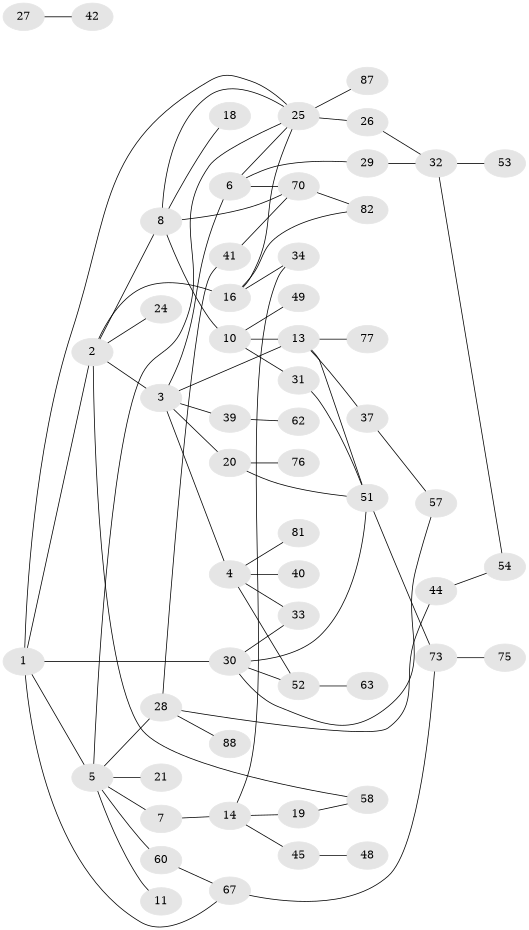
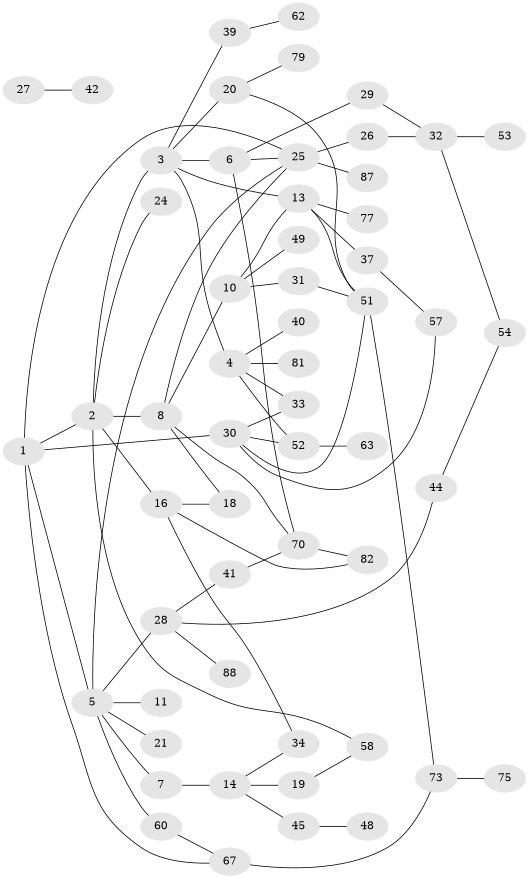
(269, 209) -> (196, 504)
(299, 463) -> (299, 58)
